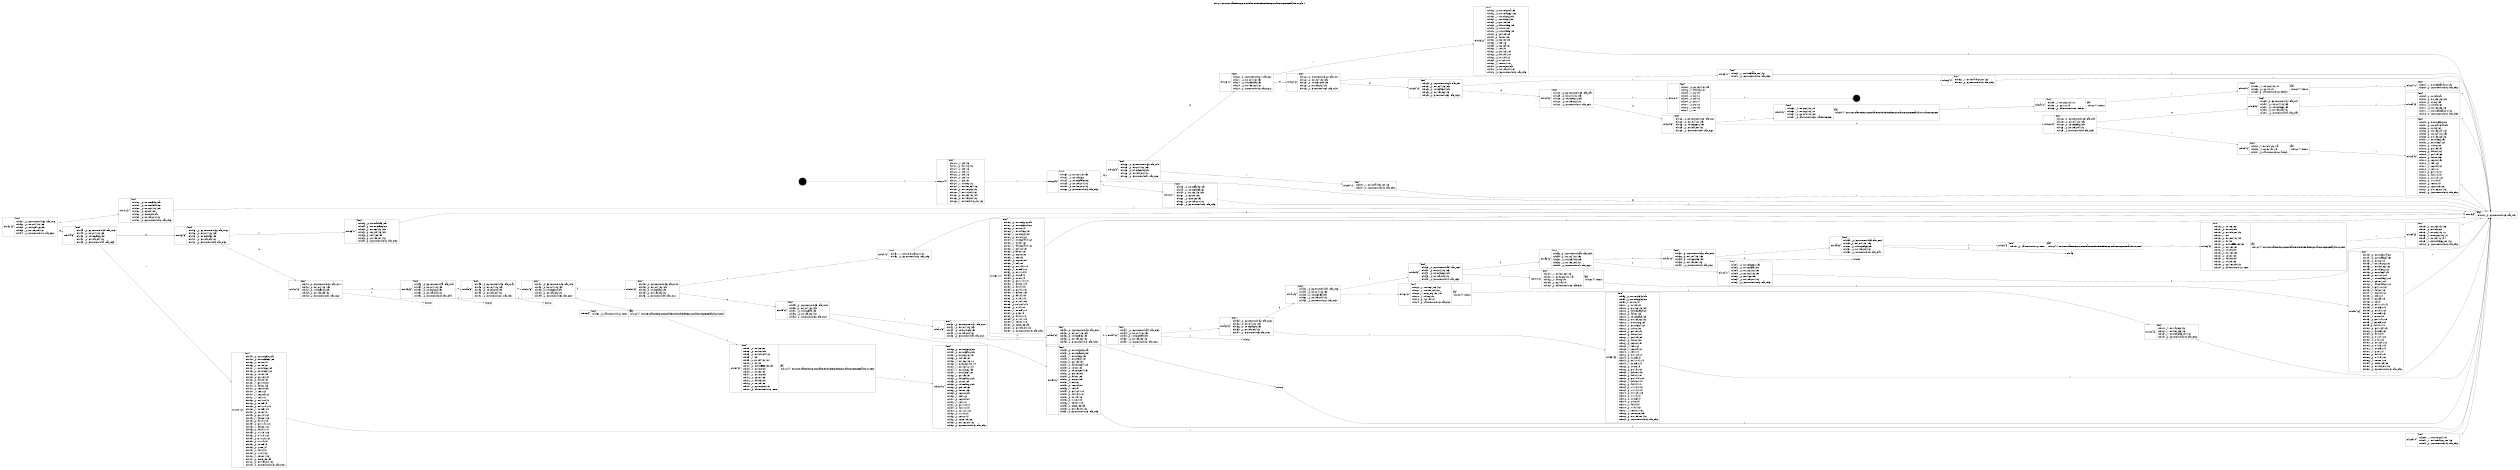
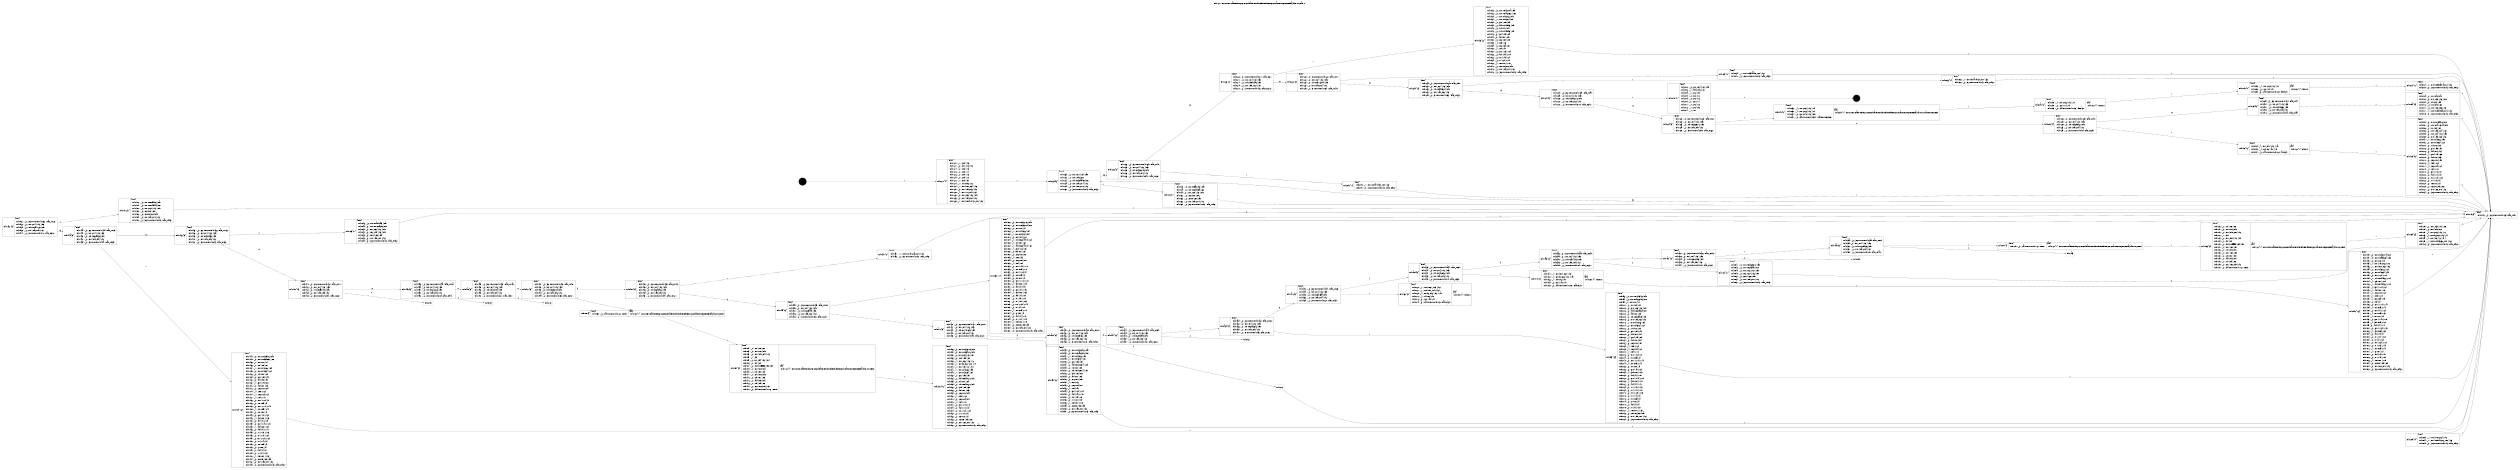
(2172, 332) -> none
(938, 342) -> (909, 293)
